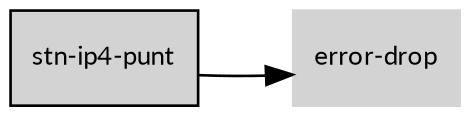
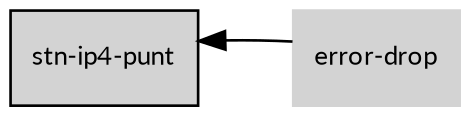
(232, 76) -> (259, 40)
